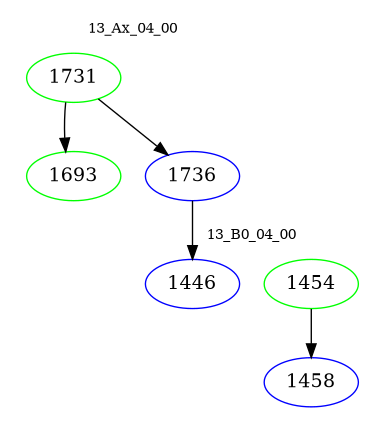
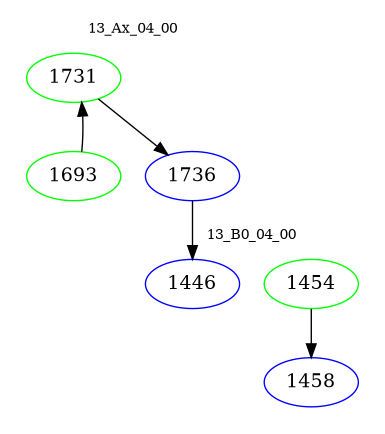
(65, 120) -> (83, 134)
